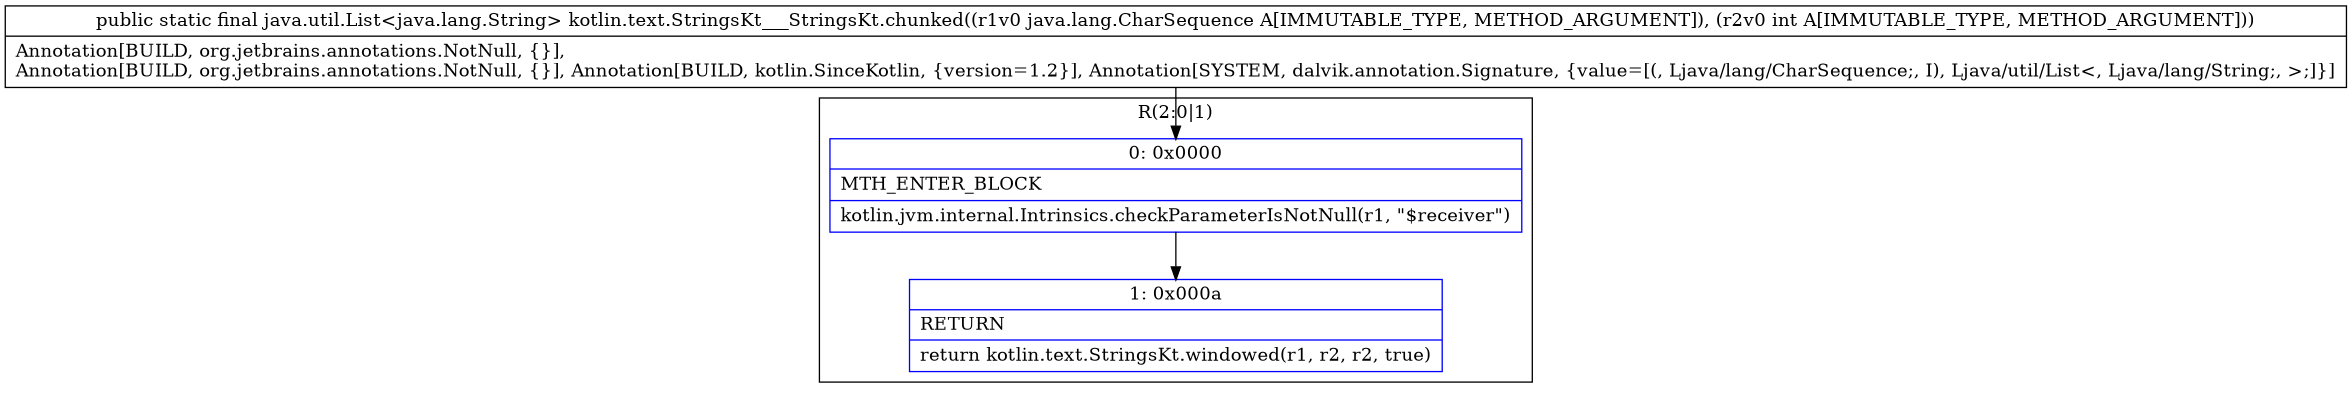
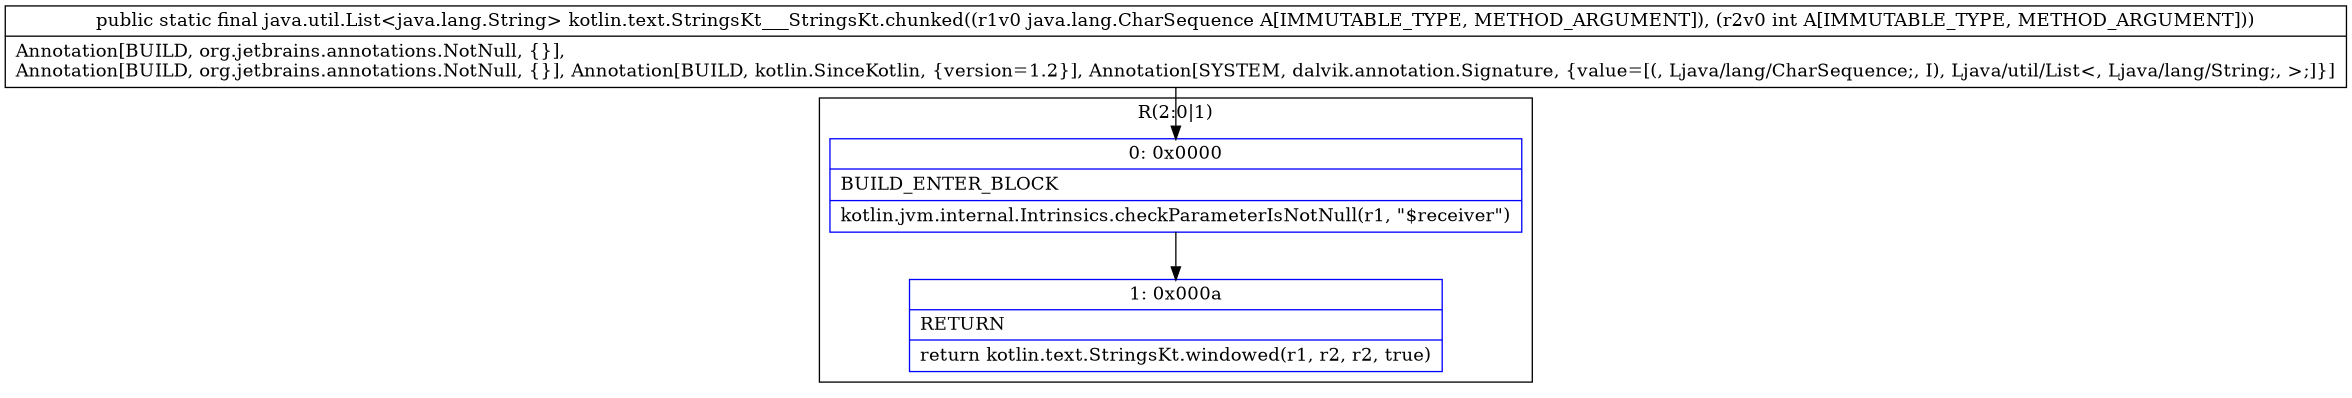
(942, 184) -> (950, 184)
